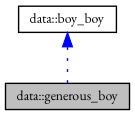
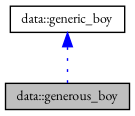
(68, 19) -> (68, 19)
